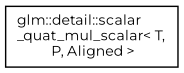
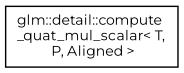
(92, 37) -> (92, 37)
